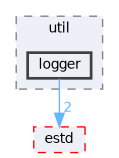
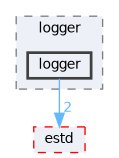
(59, 29) -> (59, 29)
